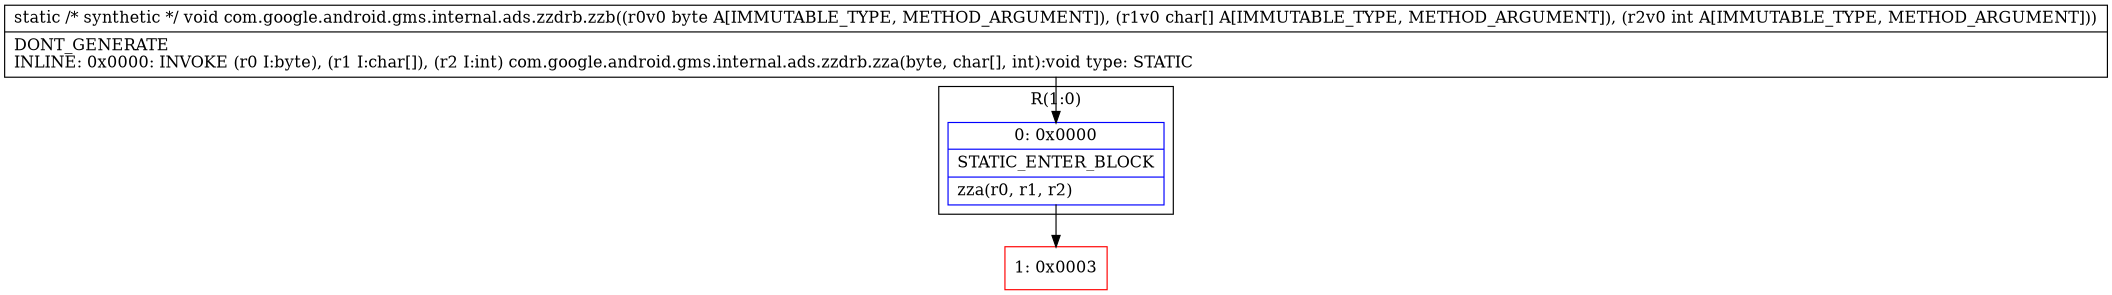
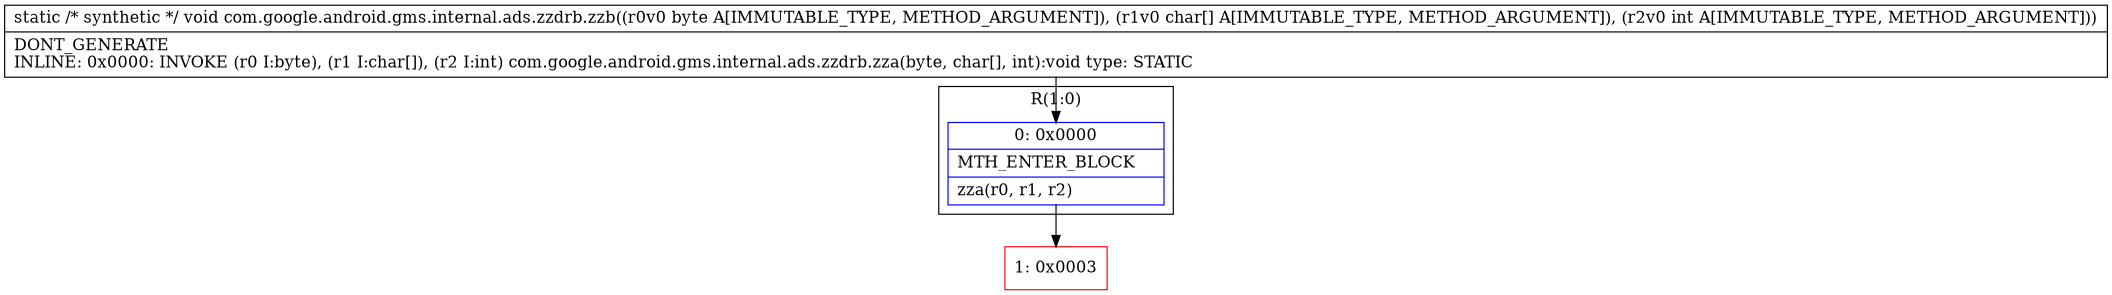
(1056, 163) -> (1047, 163)
